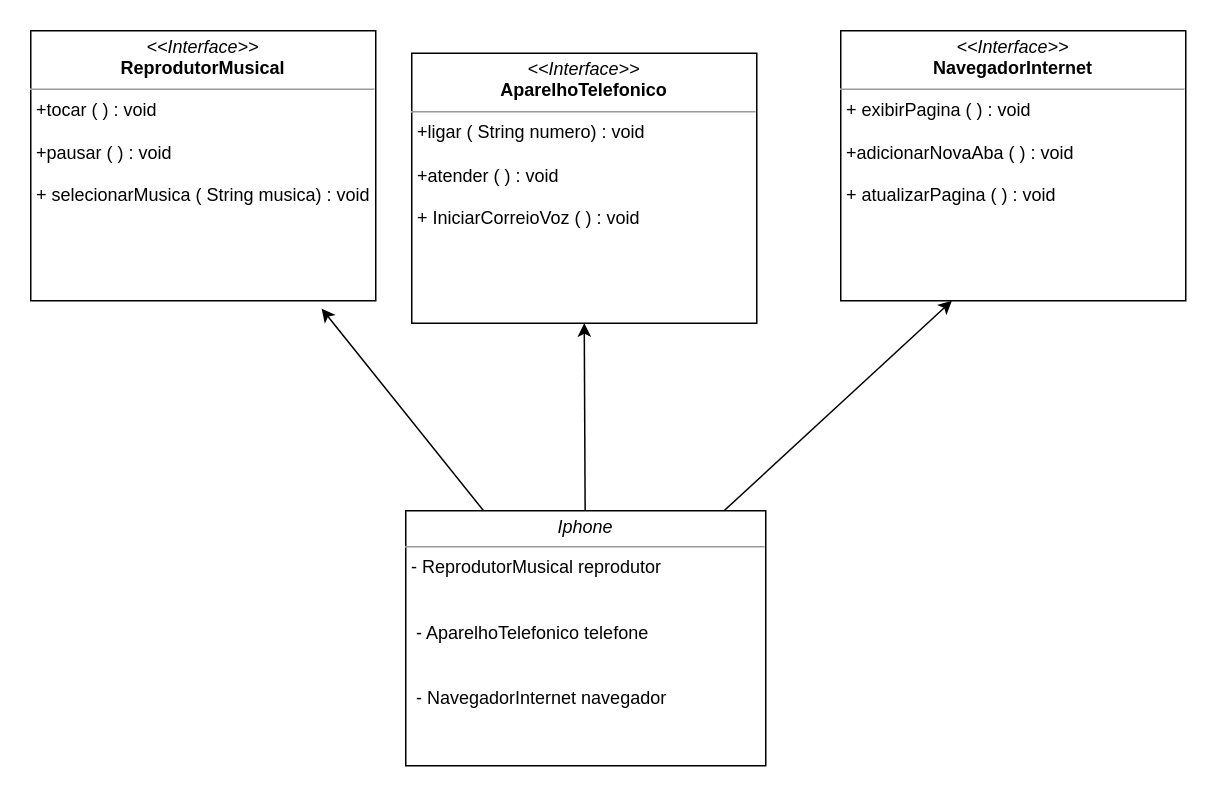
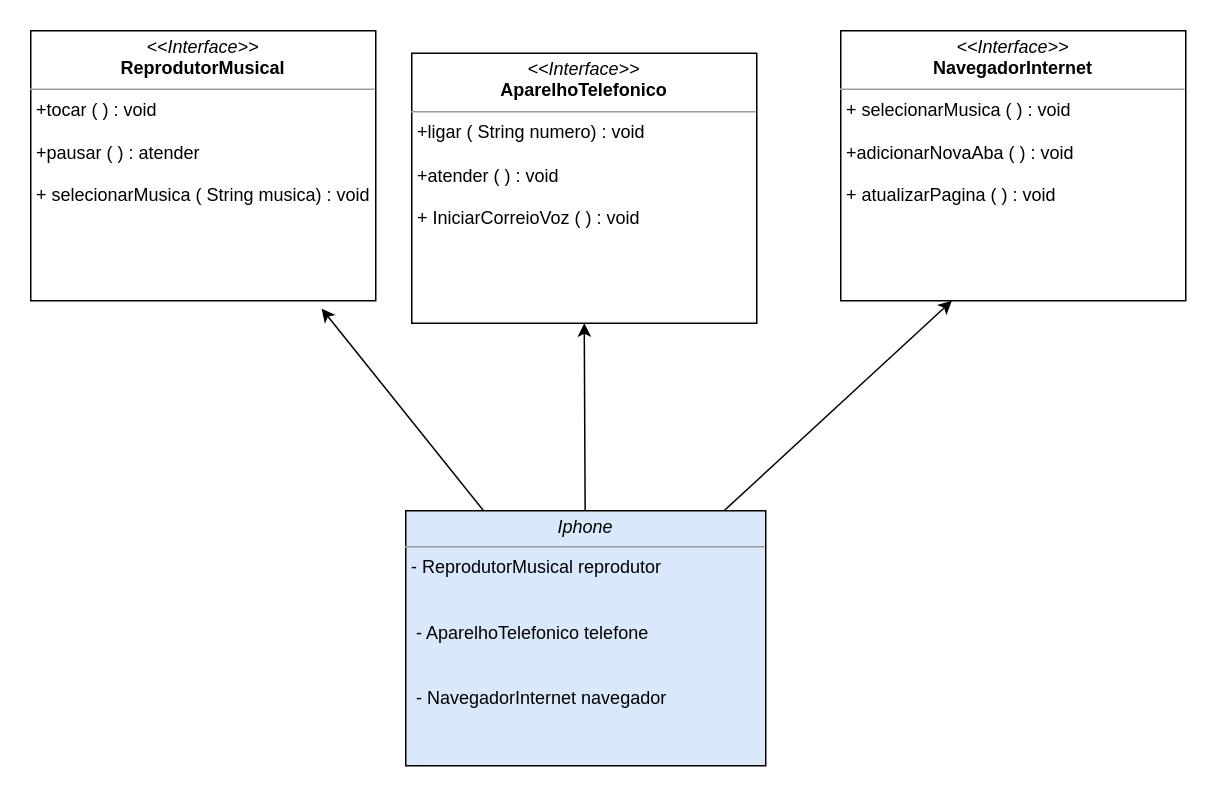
(212, 85) -> (212, 85)
(963, 85) -> (964, 85)
(586, 638) -> (586, 638)
